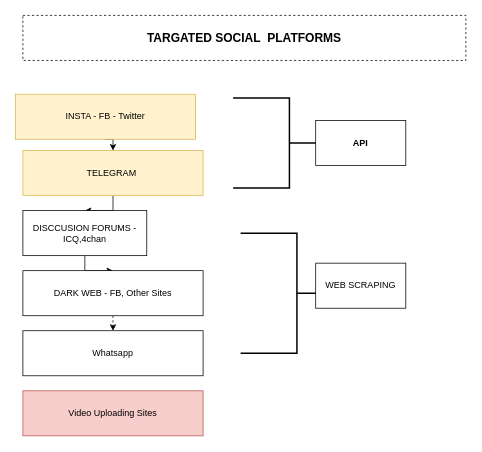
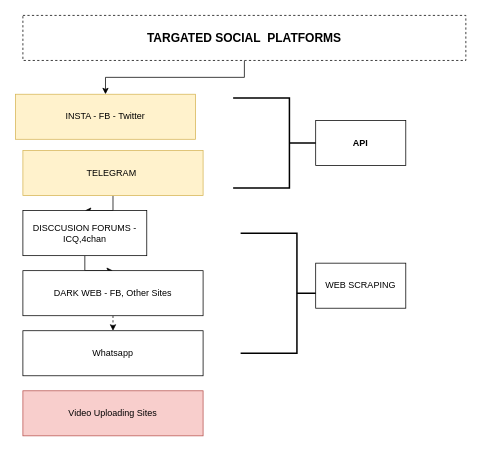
none -> (177, 77)
(113, 143) -> none
